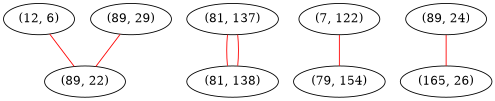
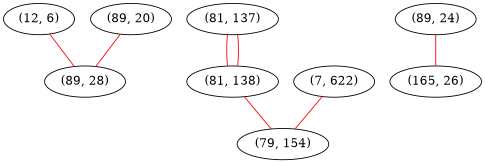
(131, 19) -> (131, 19)
(339, 19) -> (334, 82)
(85, 82) -> (85, 82)
none -> (258, 113)
